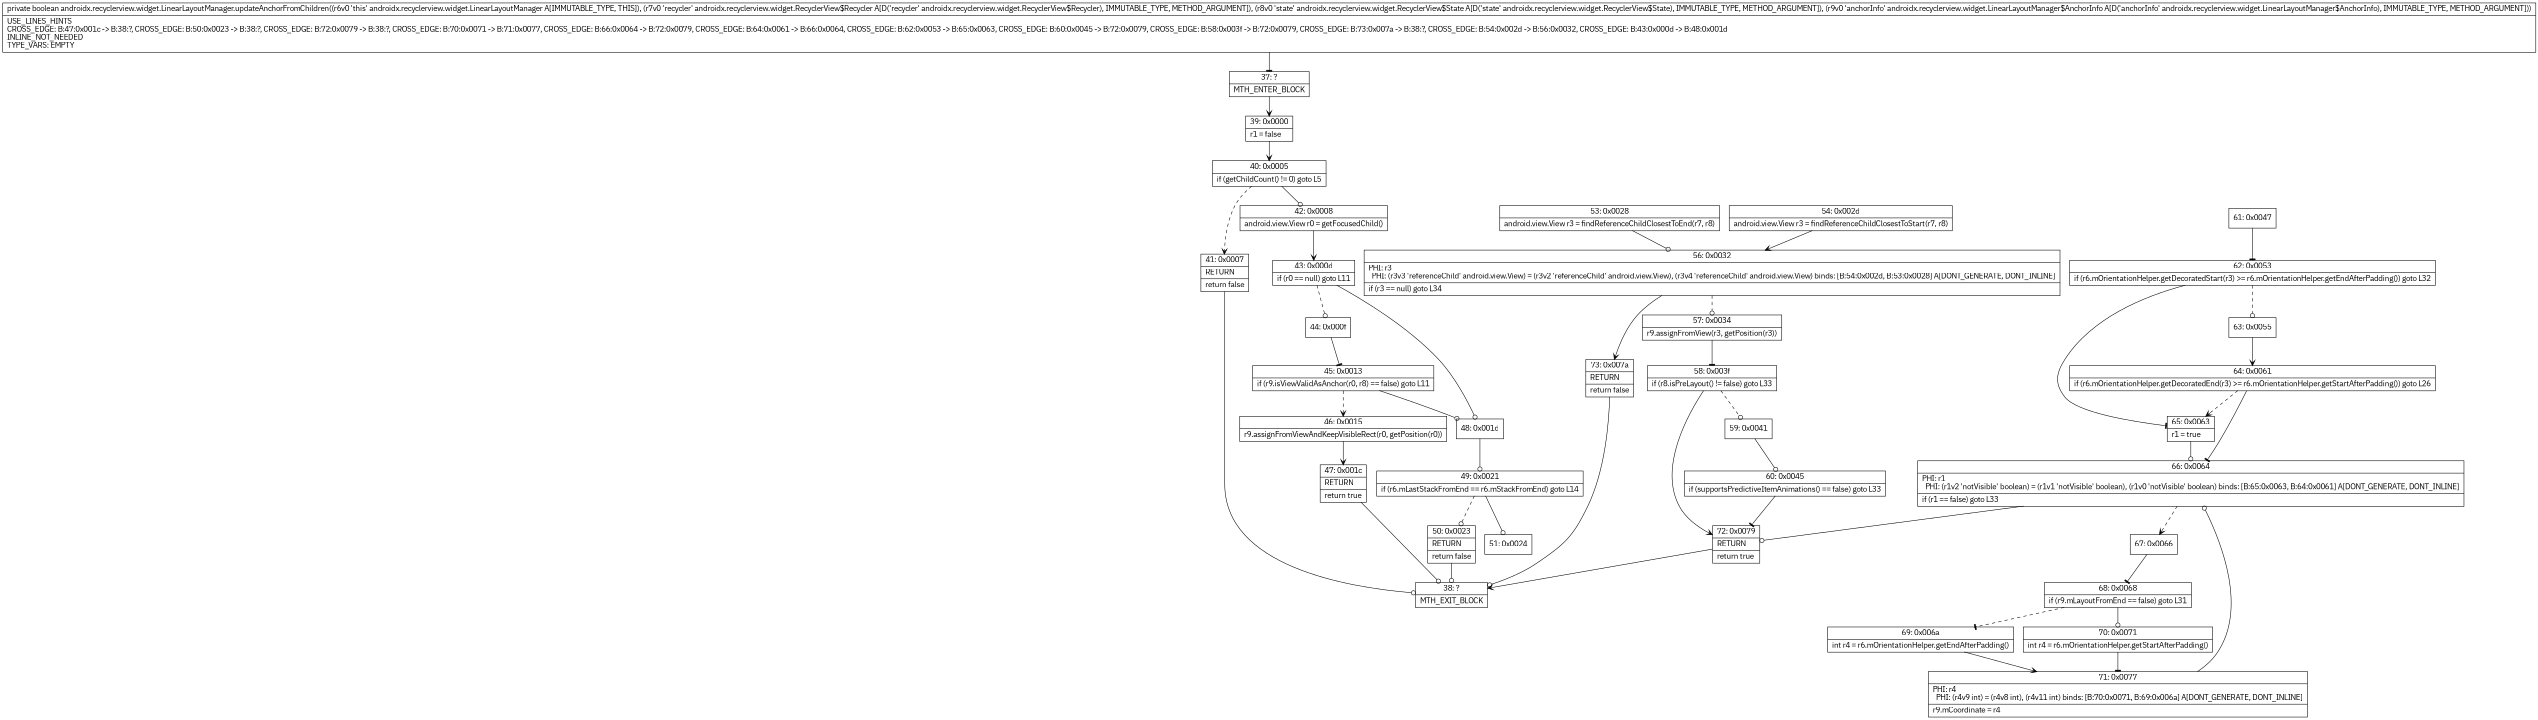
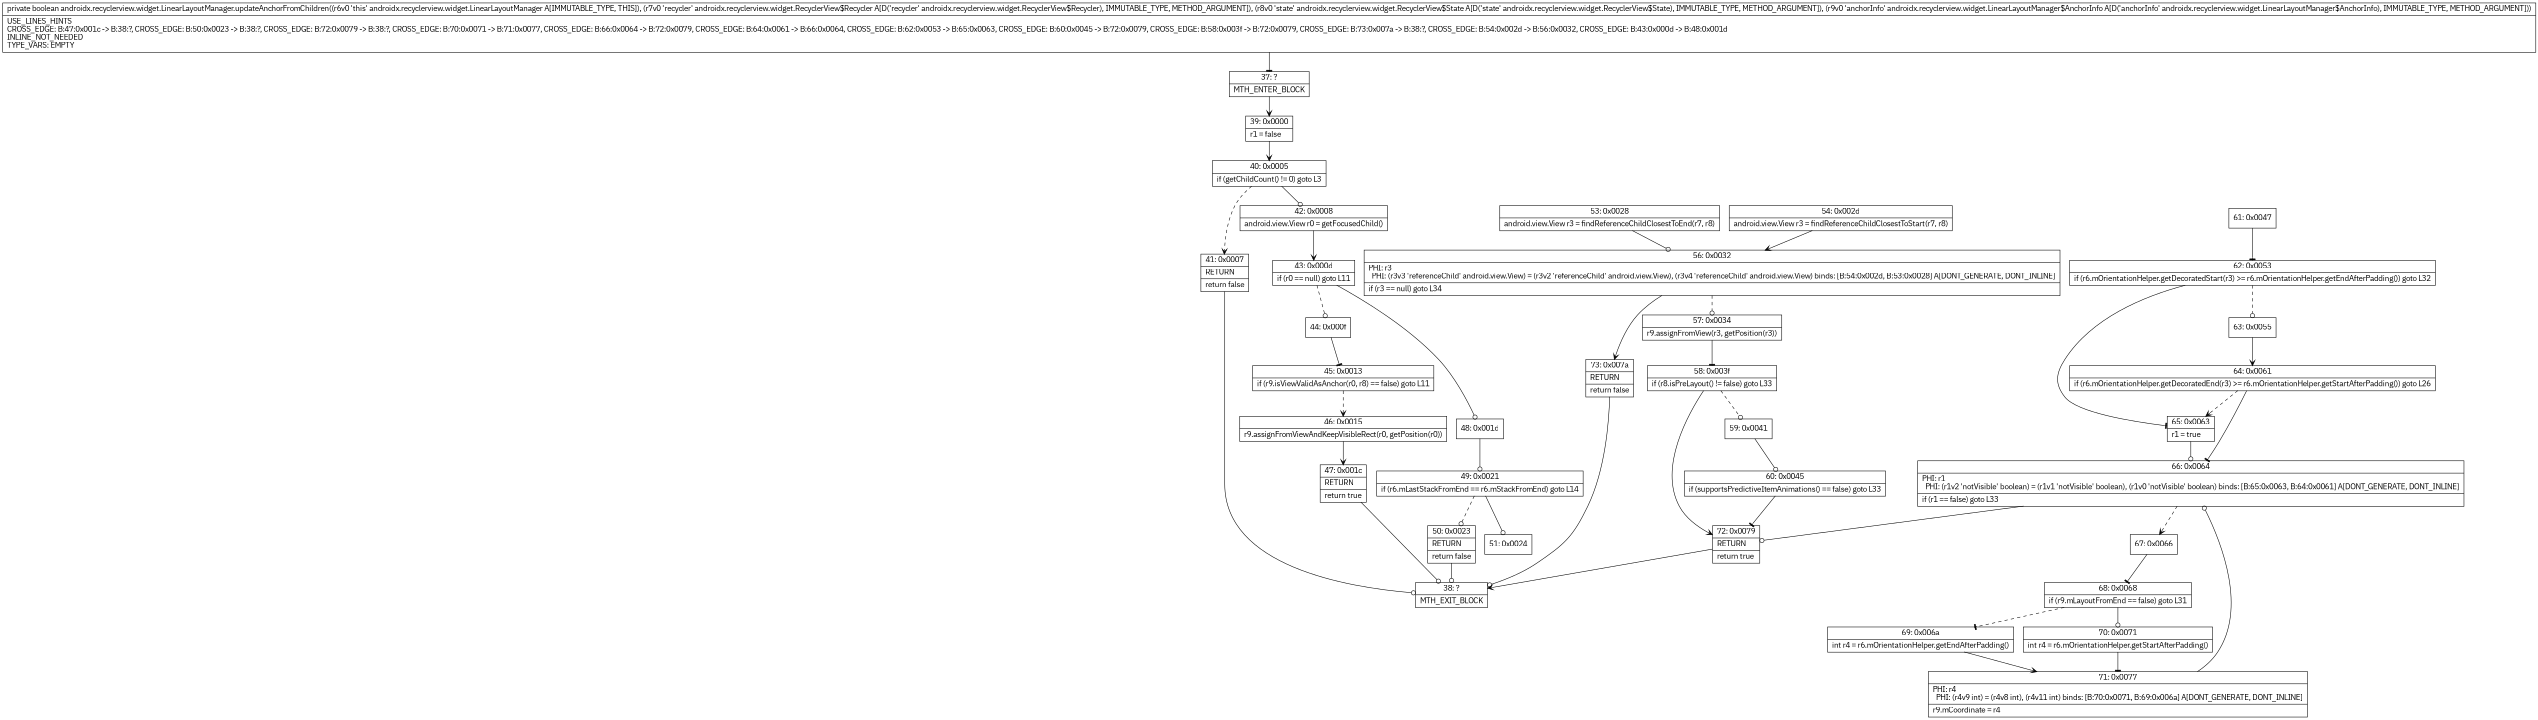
(1269, 180) -> (1269, 180)
(1417, 404) -> none
